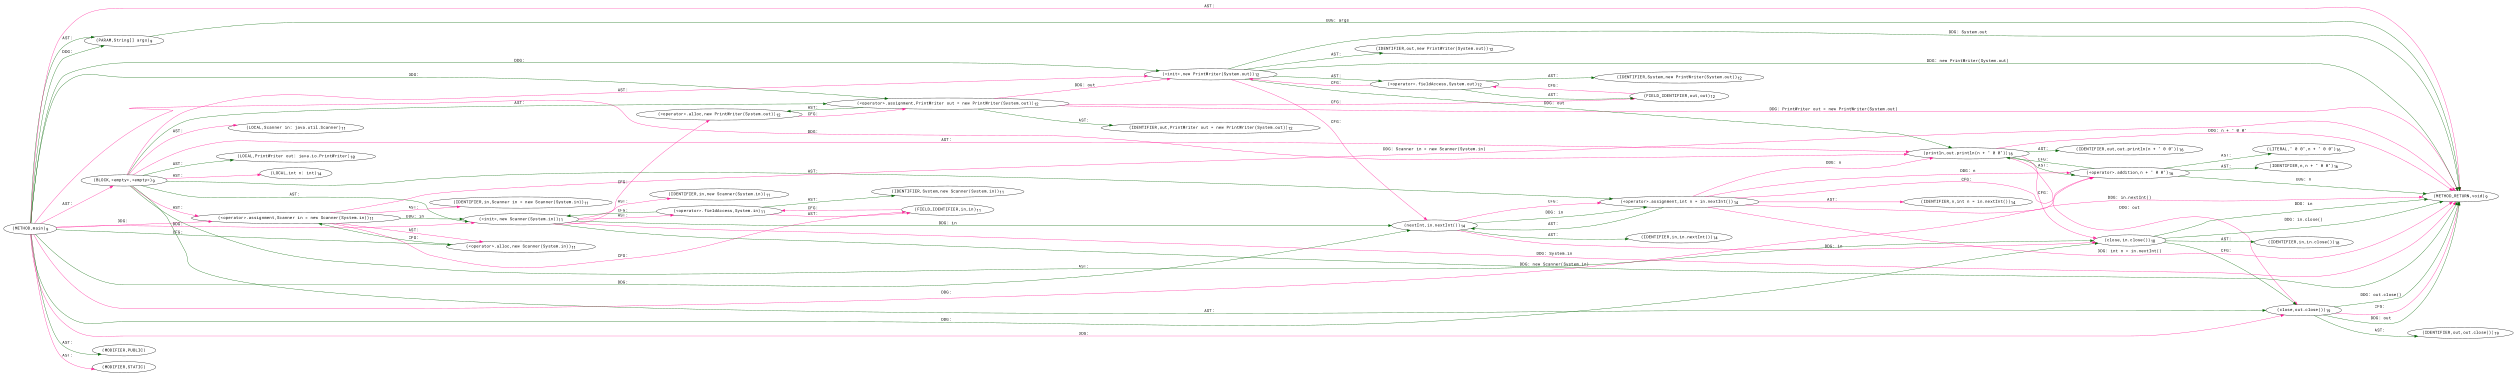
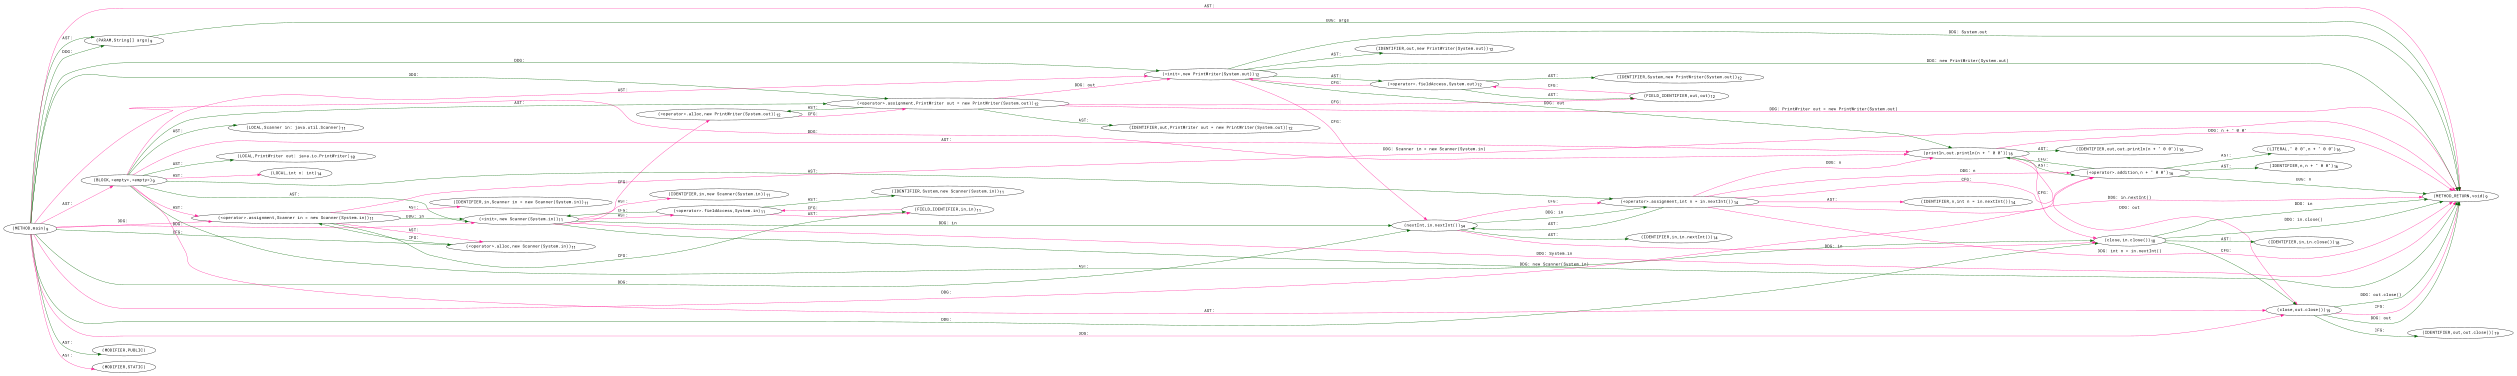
(175, 137) -> (175, 137)
(1463, 225) -> (1463, 225)
(615, 260) -> (615, 260)
(1174, 313) -> (1174, 313)
(2381, 330) -> (2381, 330)
